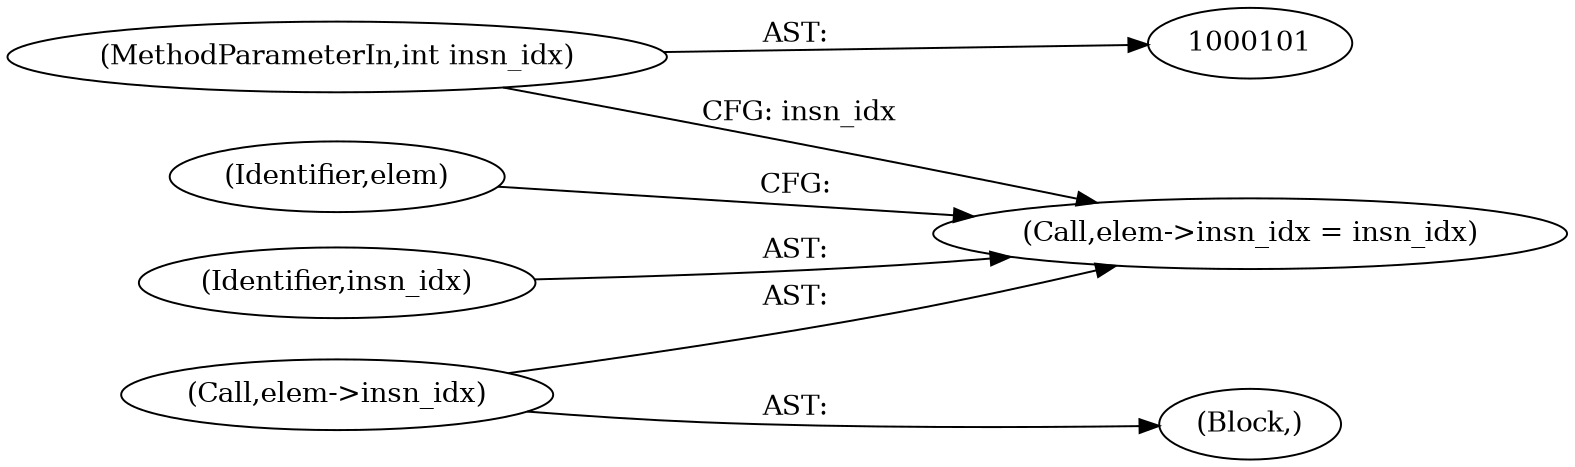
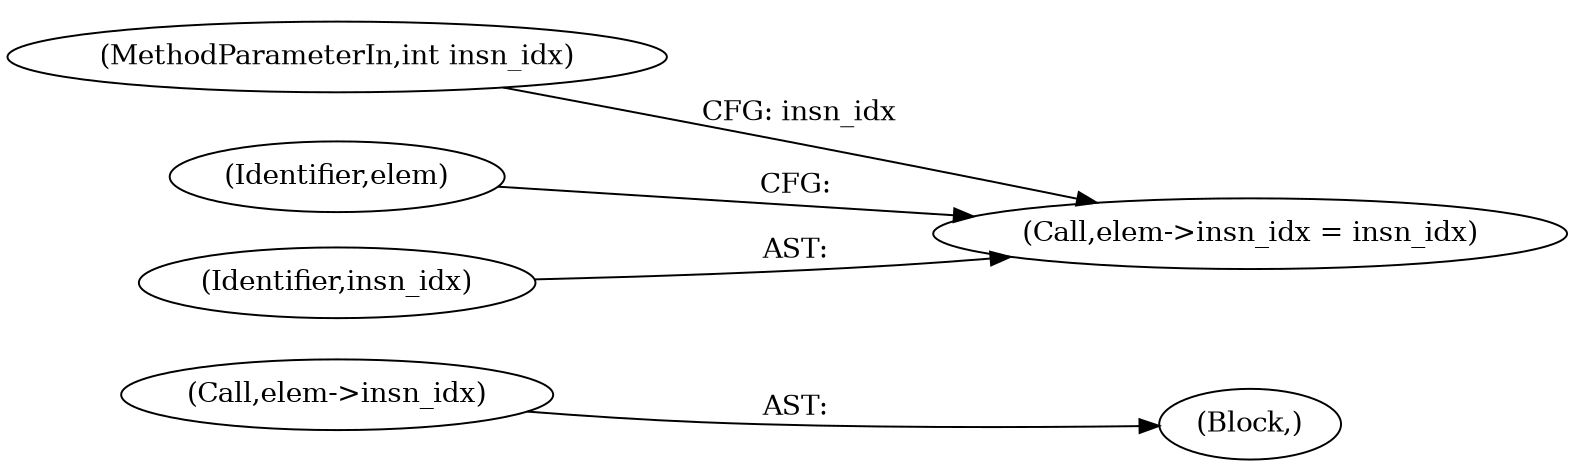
(1250, 43) -> none
(804, 329) -> none
